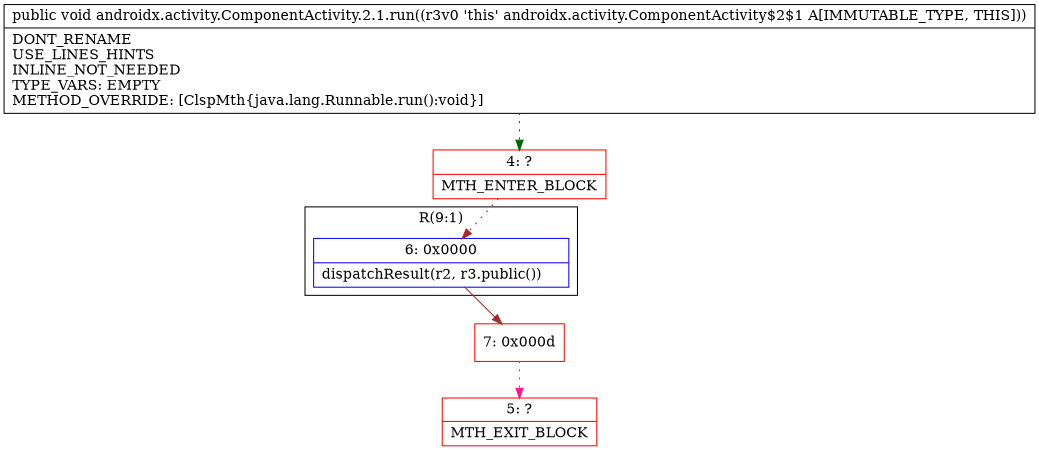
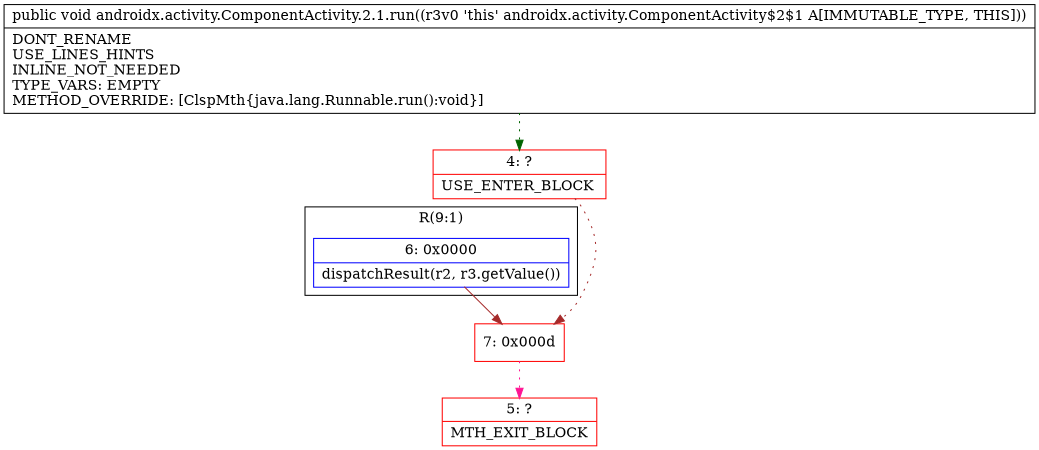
(520, 186) -> (518, 186)
(484, 215) -> (595, 260)
(432, 274) -> (441, 274)
